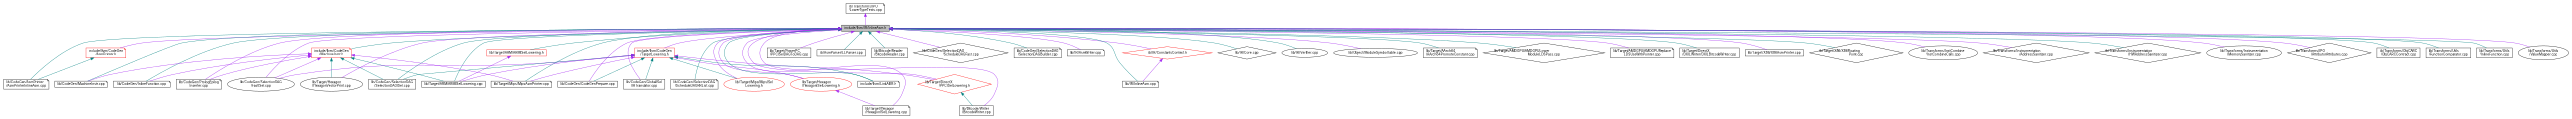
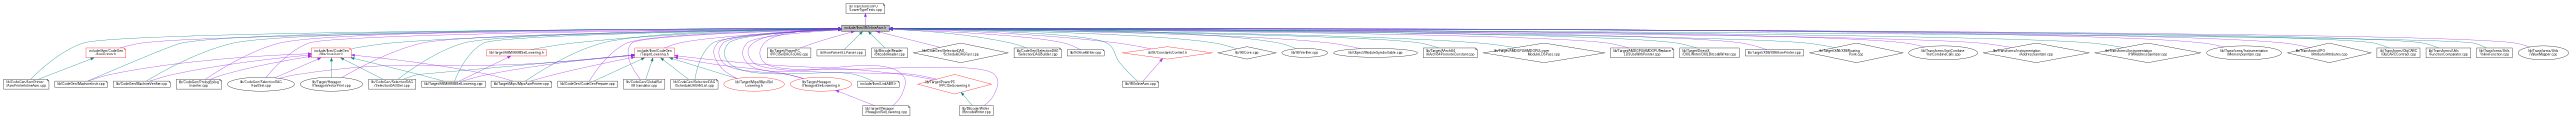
(746, 65) -> (676, 70)
(142, 84) -> (142, 84)
(955, 84) -> (955, 84)
